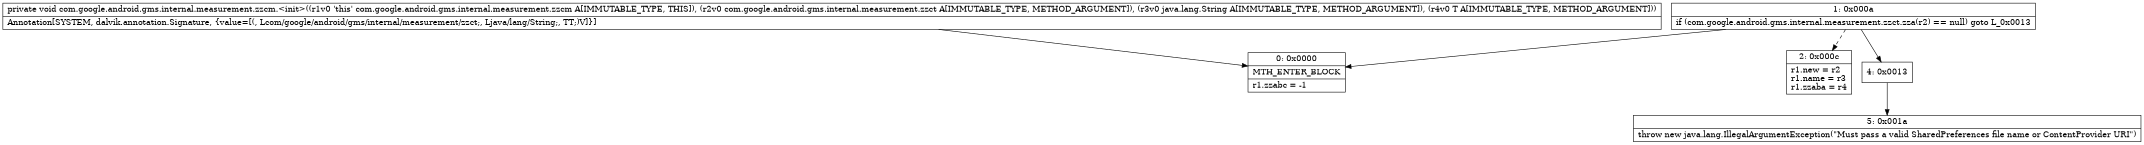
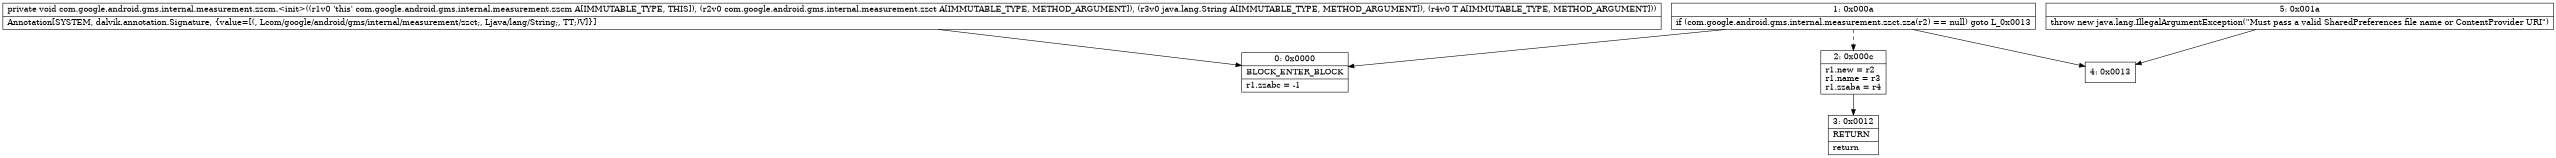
(1297, 72) -> (1295, 72)
(1887, 96) -> (2199, 46)
none -> (1853, 135)
